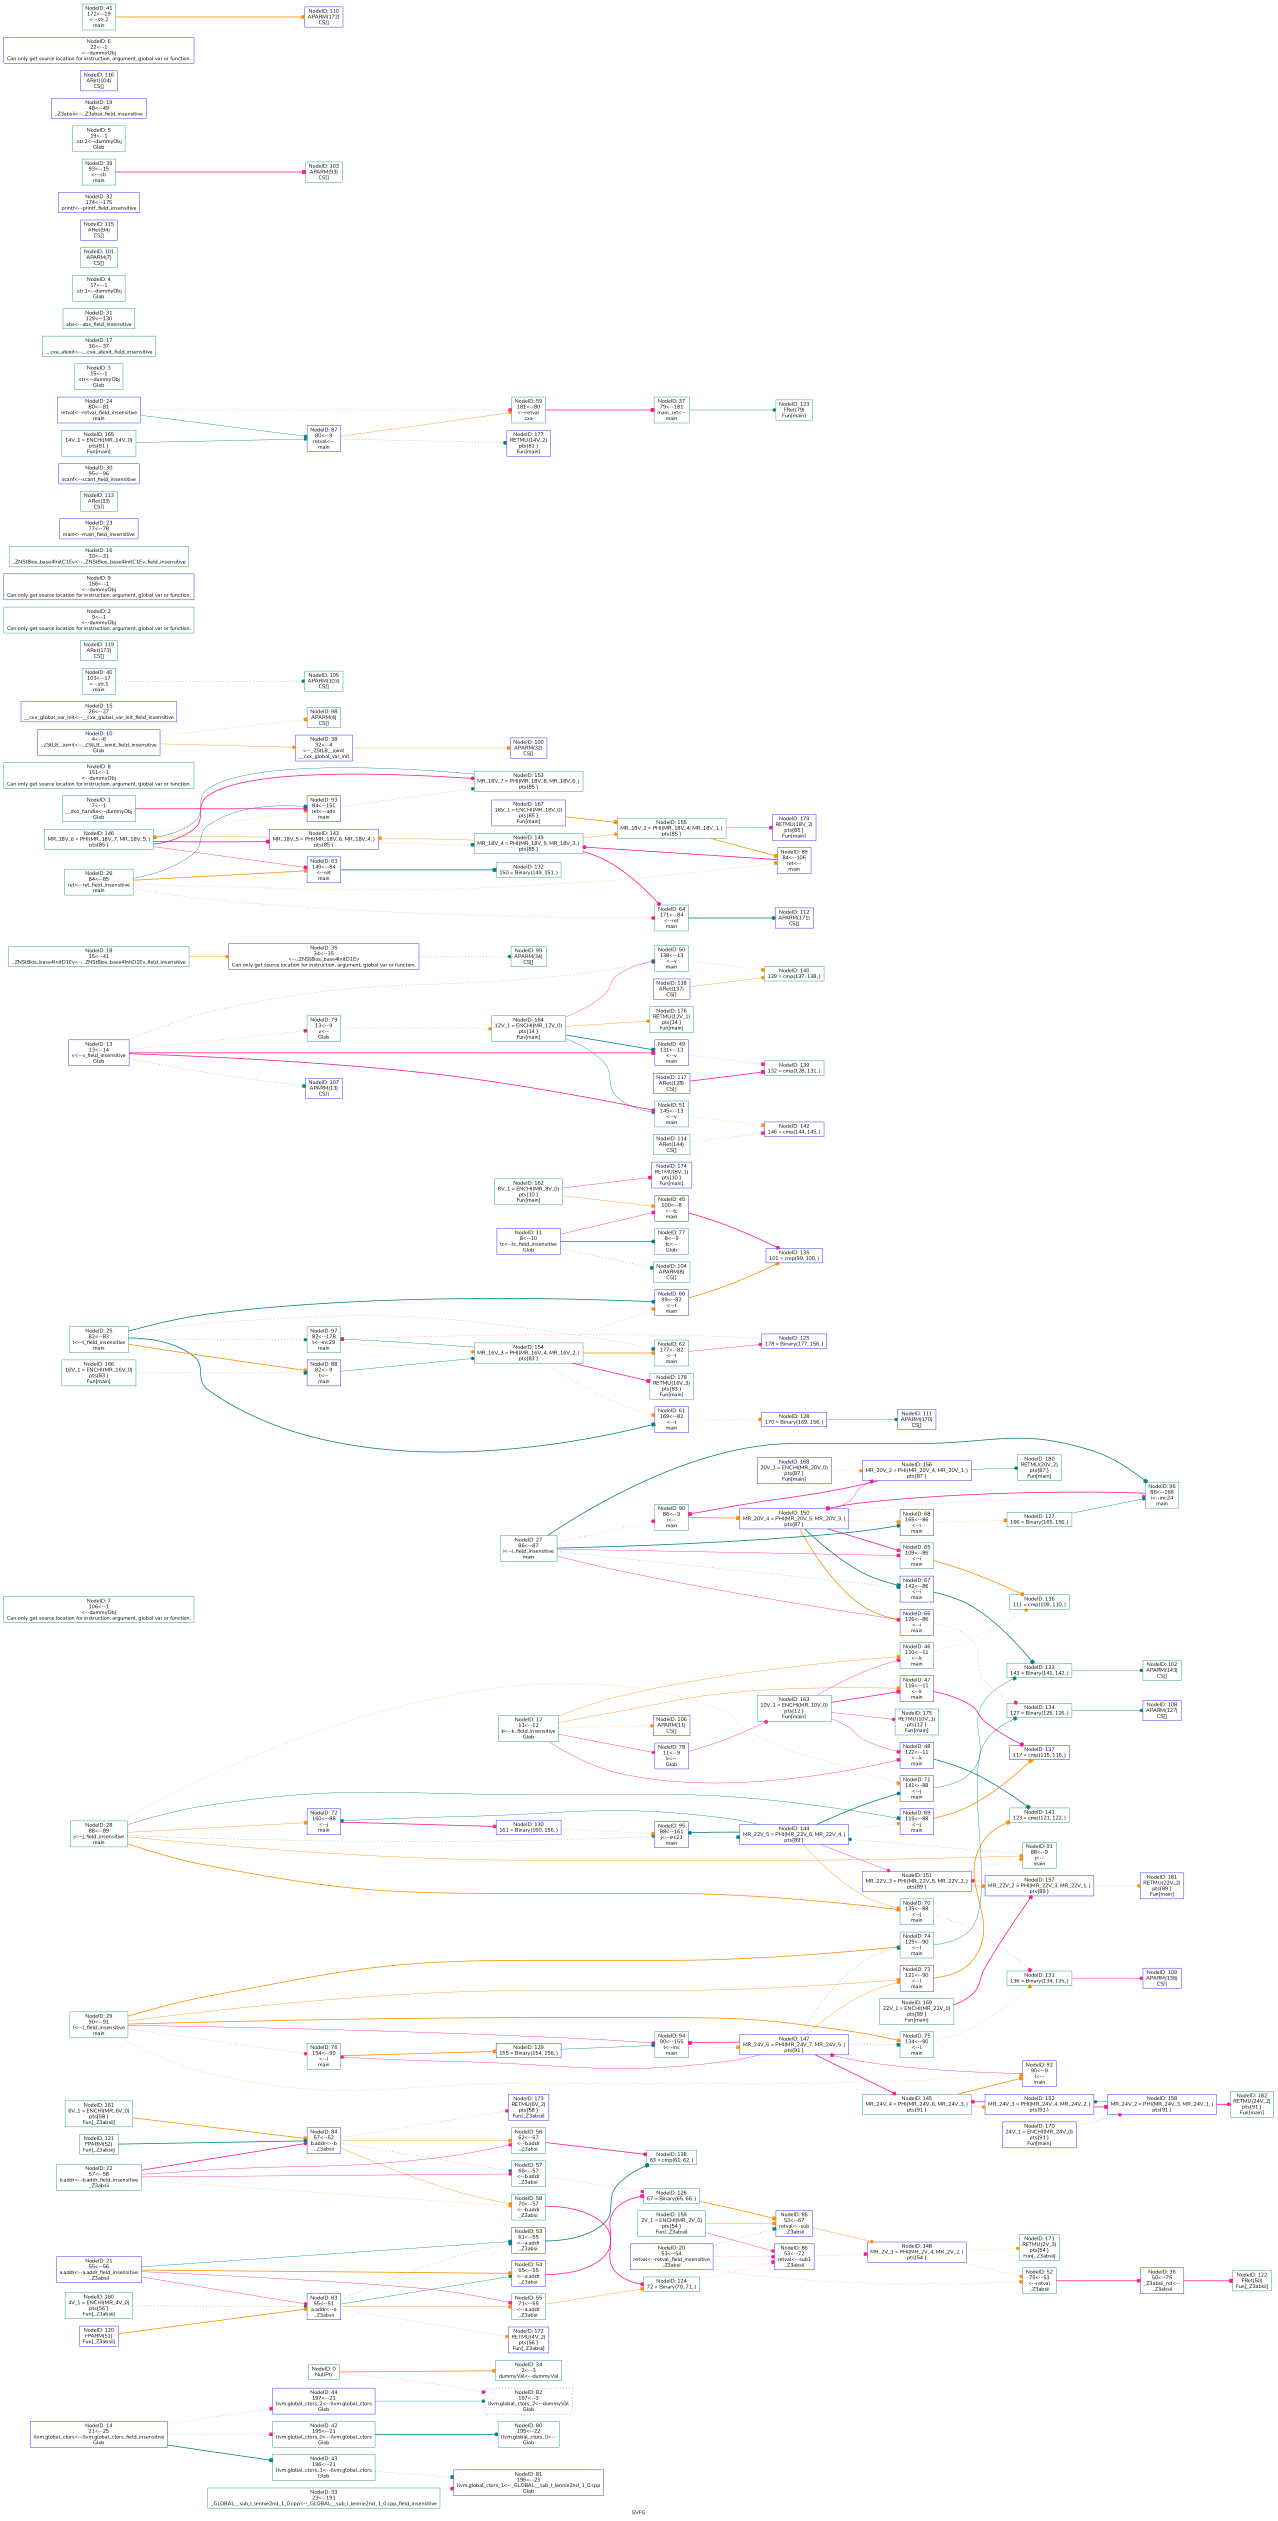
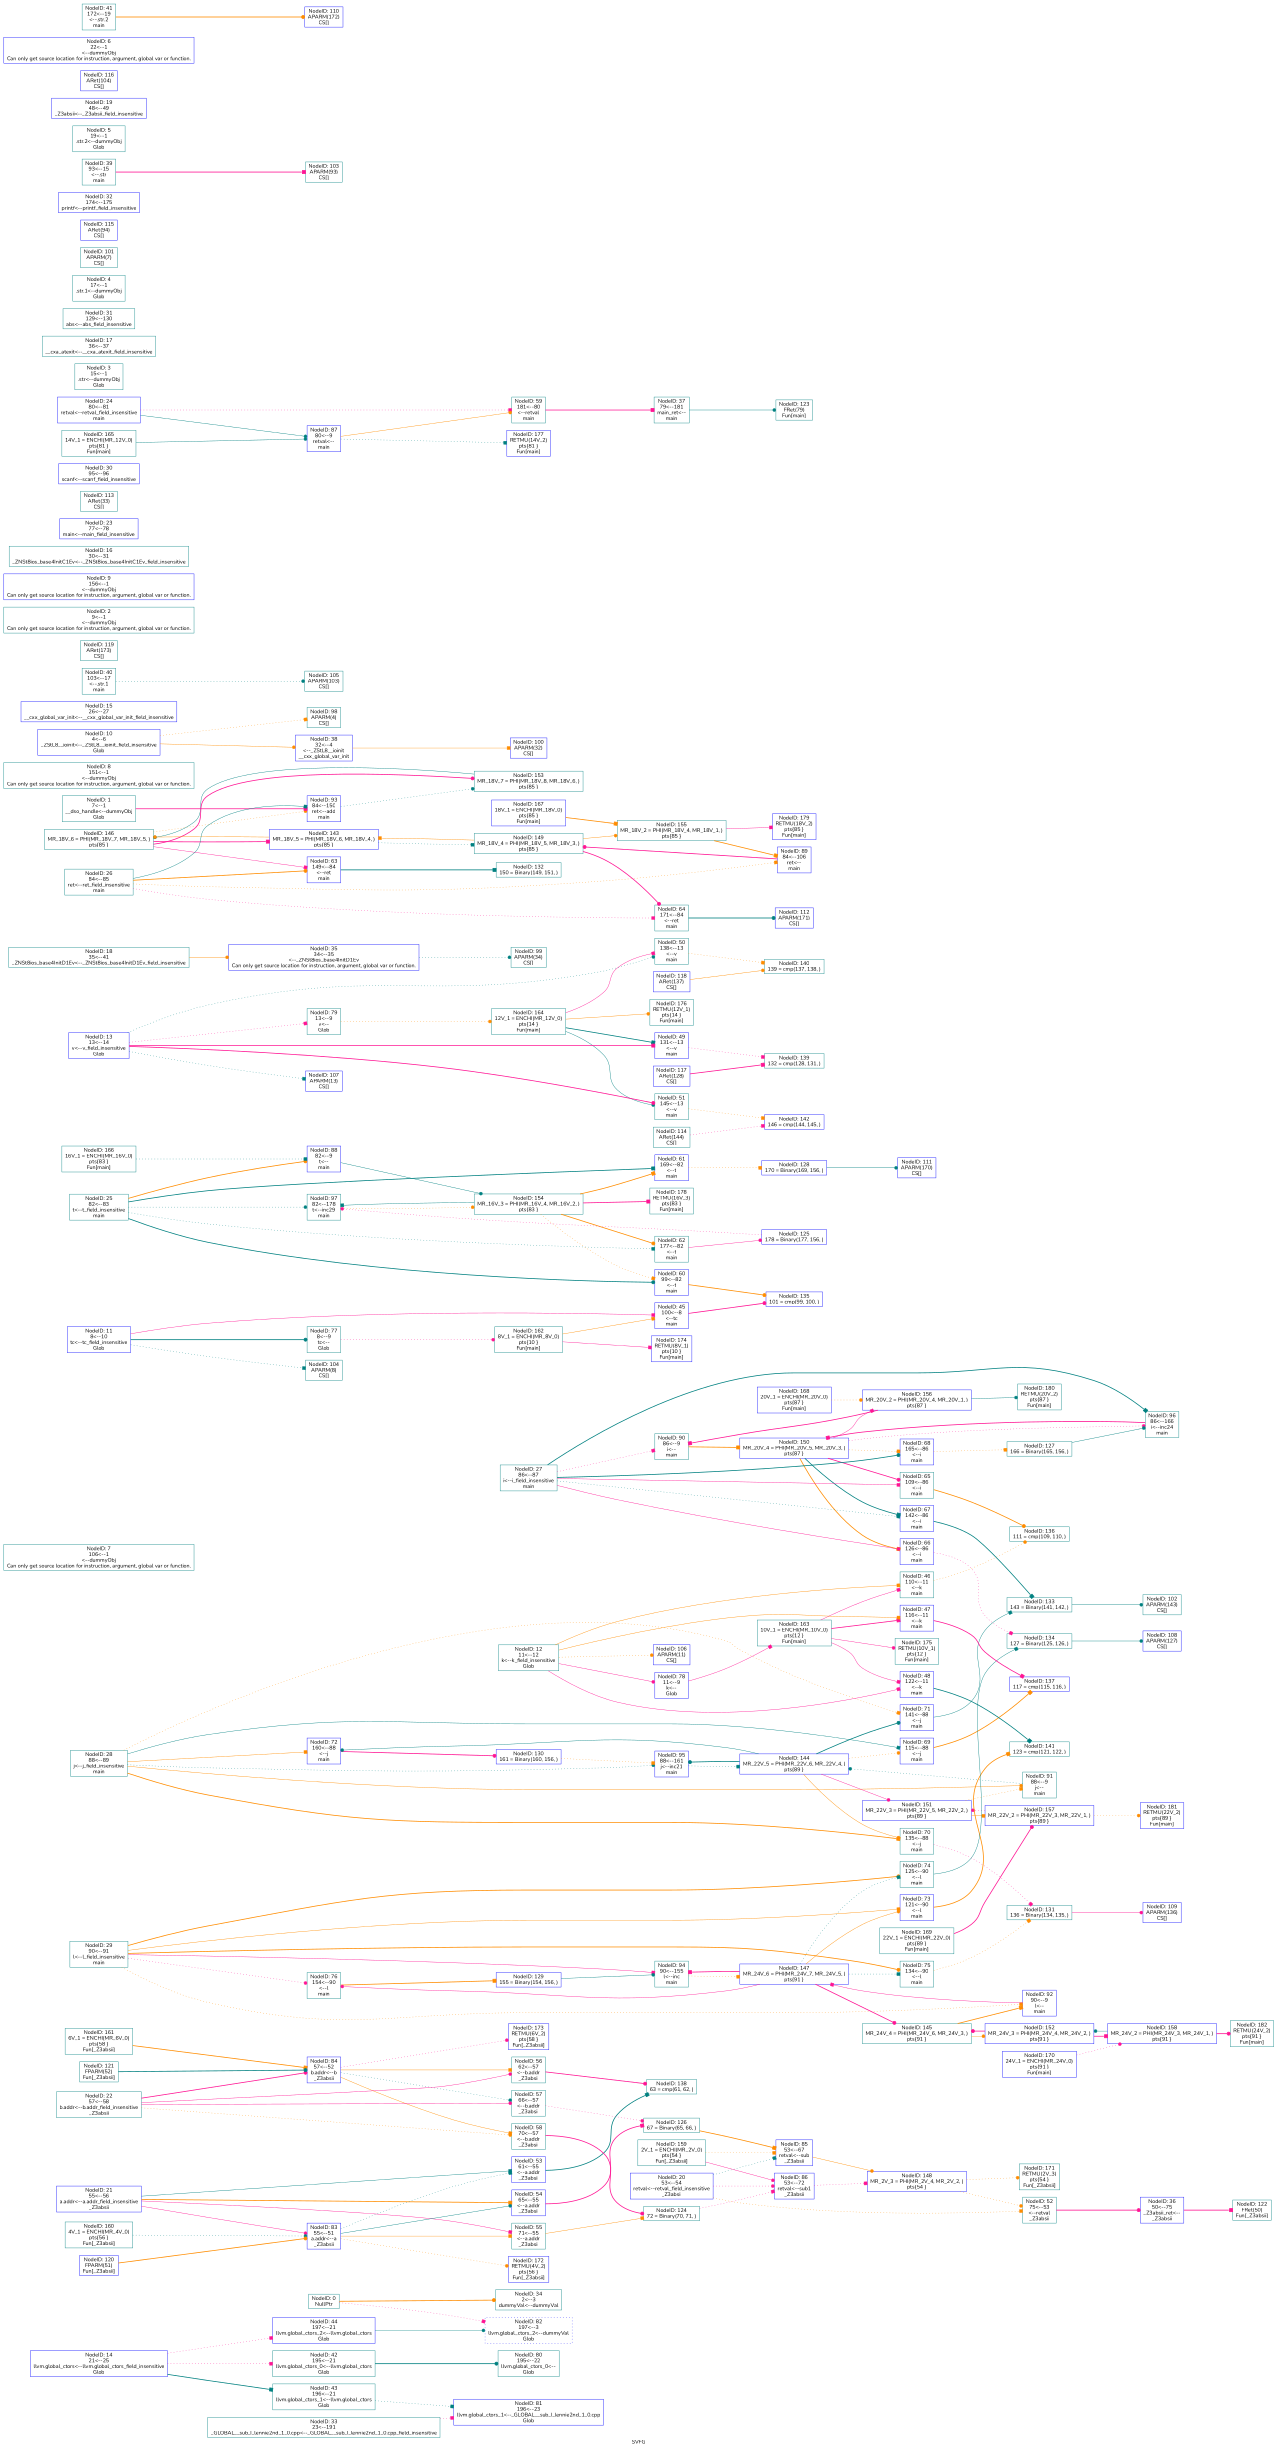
(529, 418) -> (529, 418)
(99, 440) -> (99, 440)
none -> (416, 1340)
(596, 1393) -> (616, 1185)
(739, 2223) -> (739, 2153)
